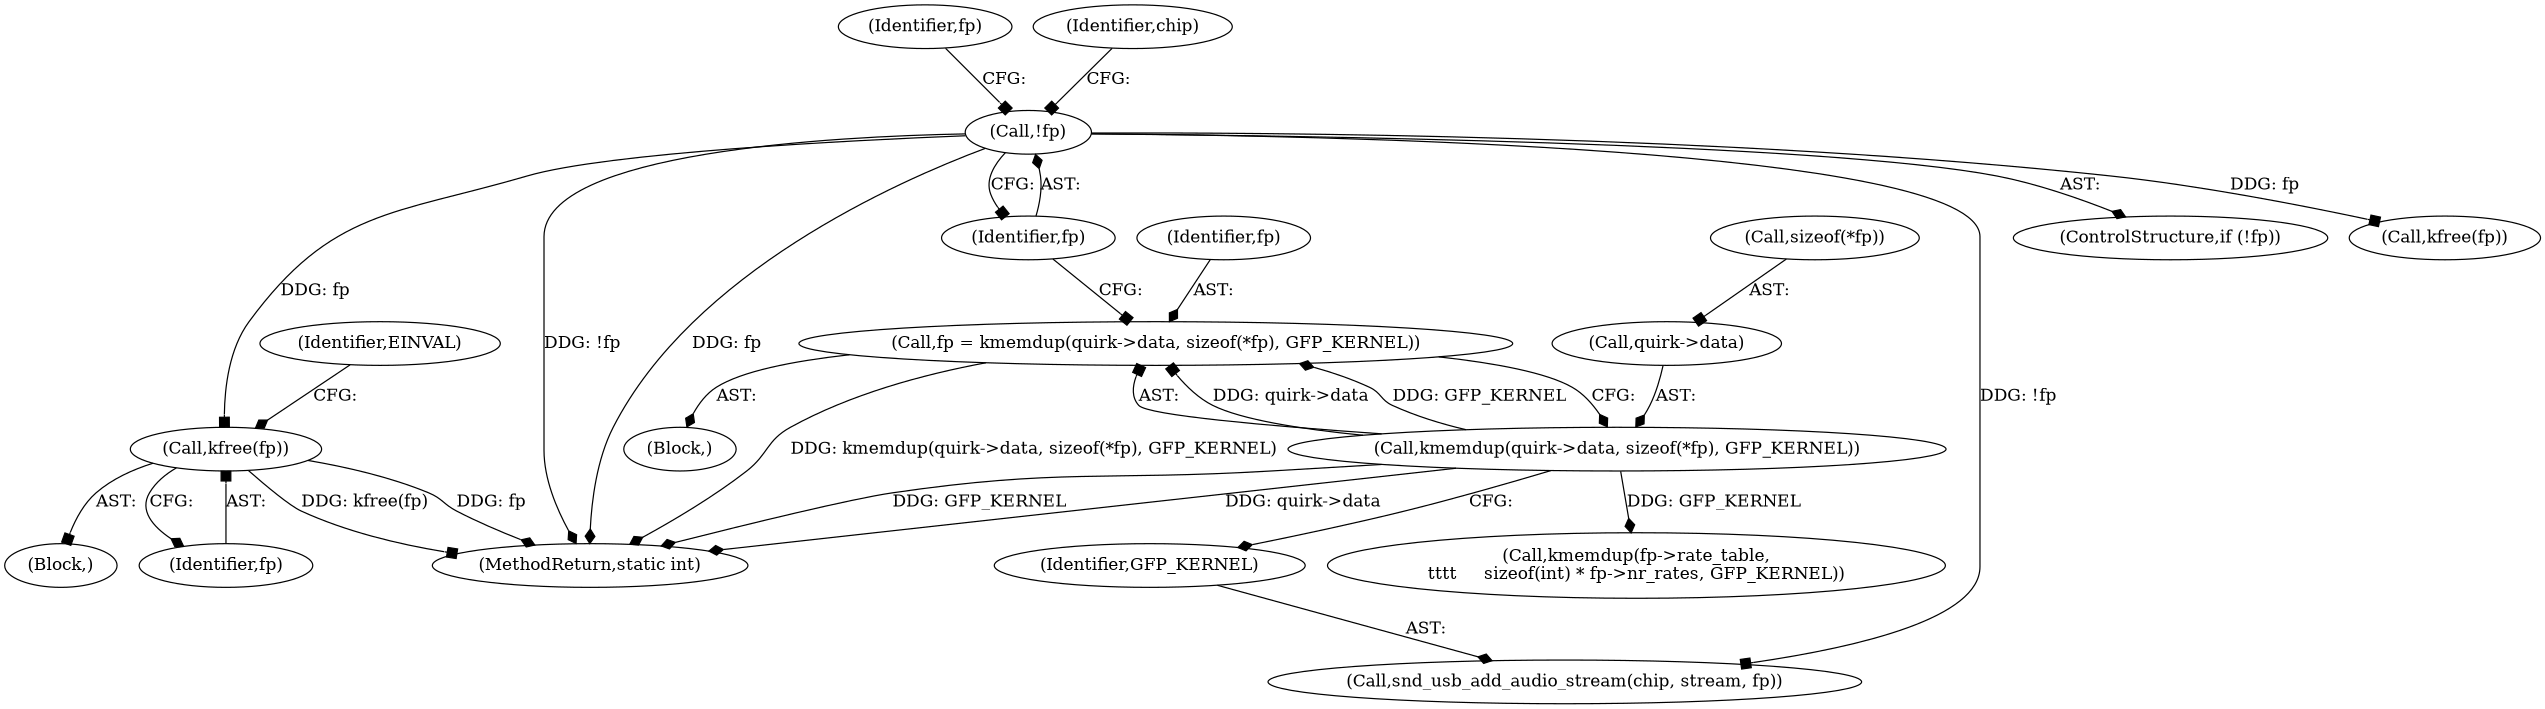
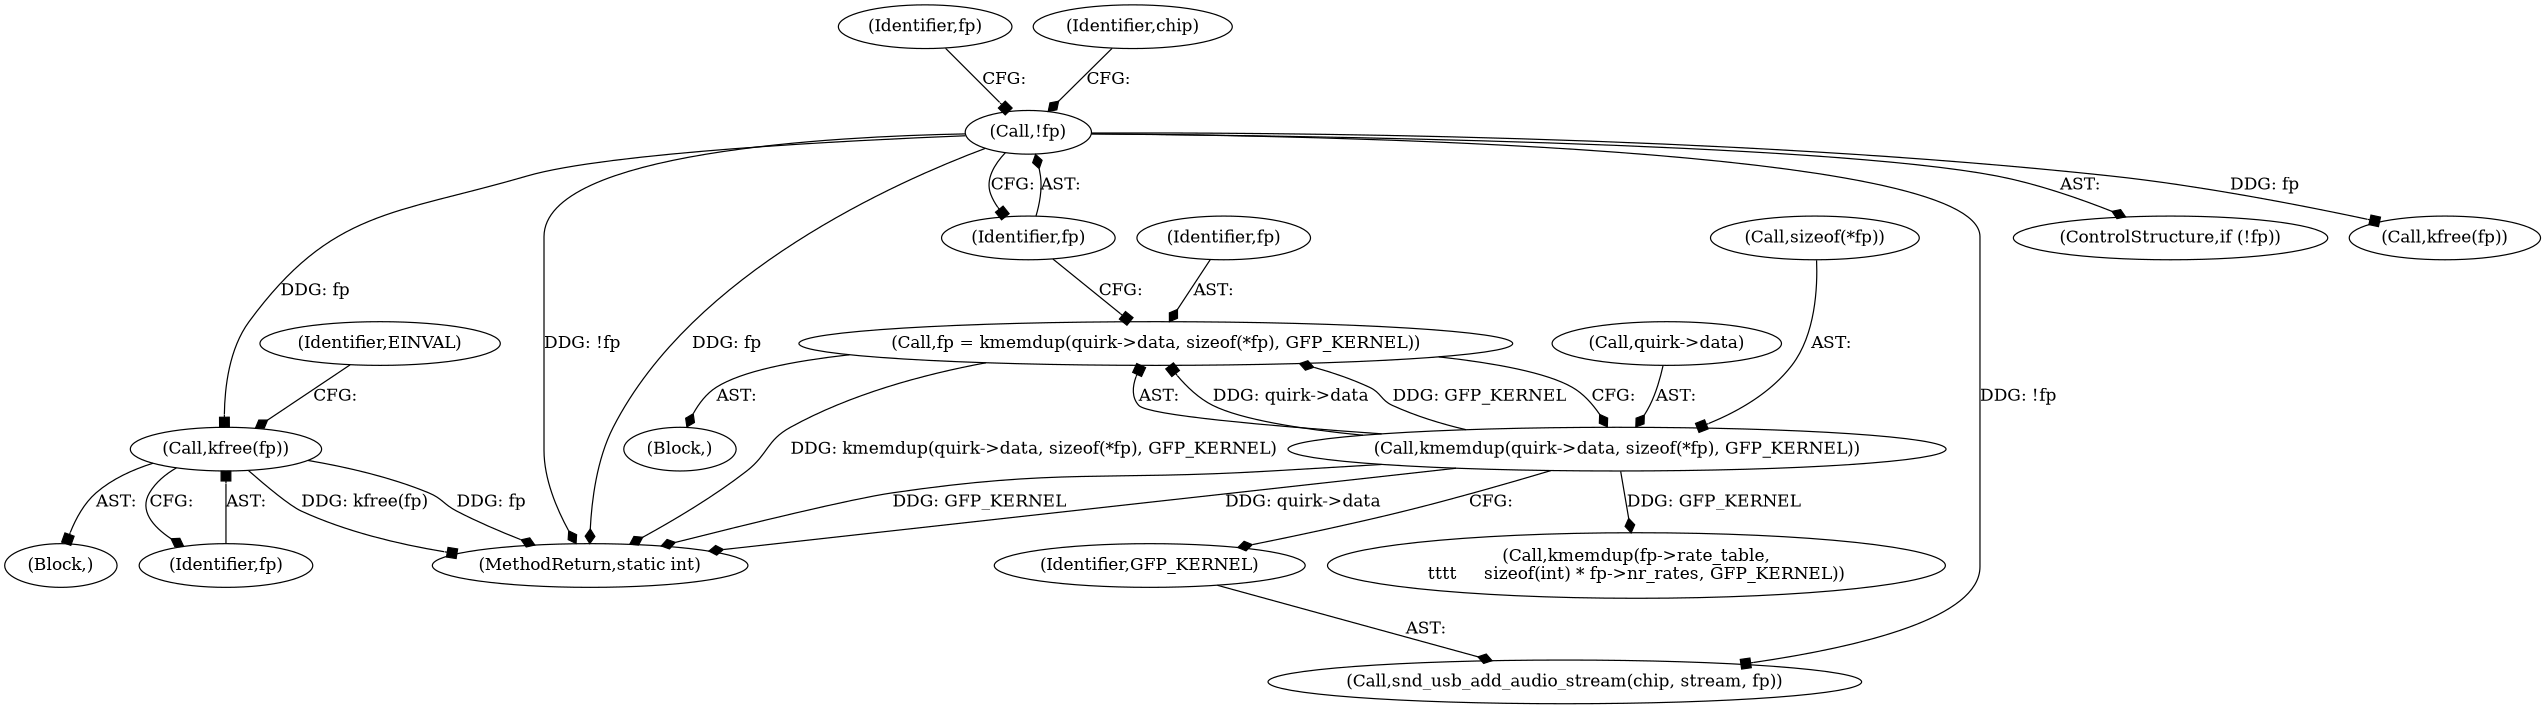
(1085, 76) -> (1085, 76)
(1746, 287) -> (1794, 362)
